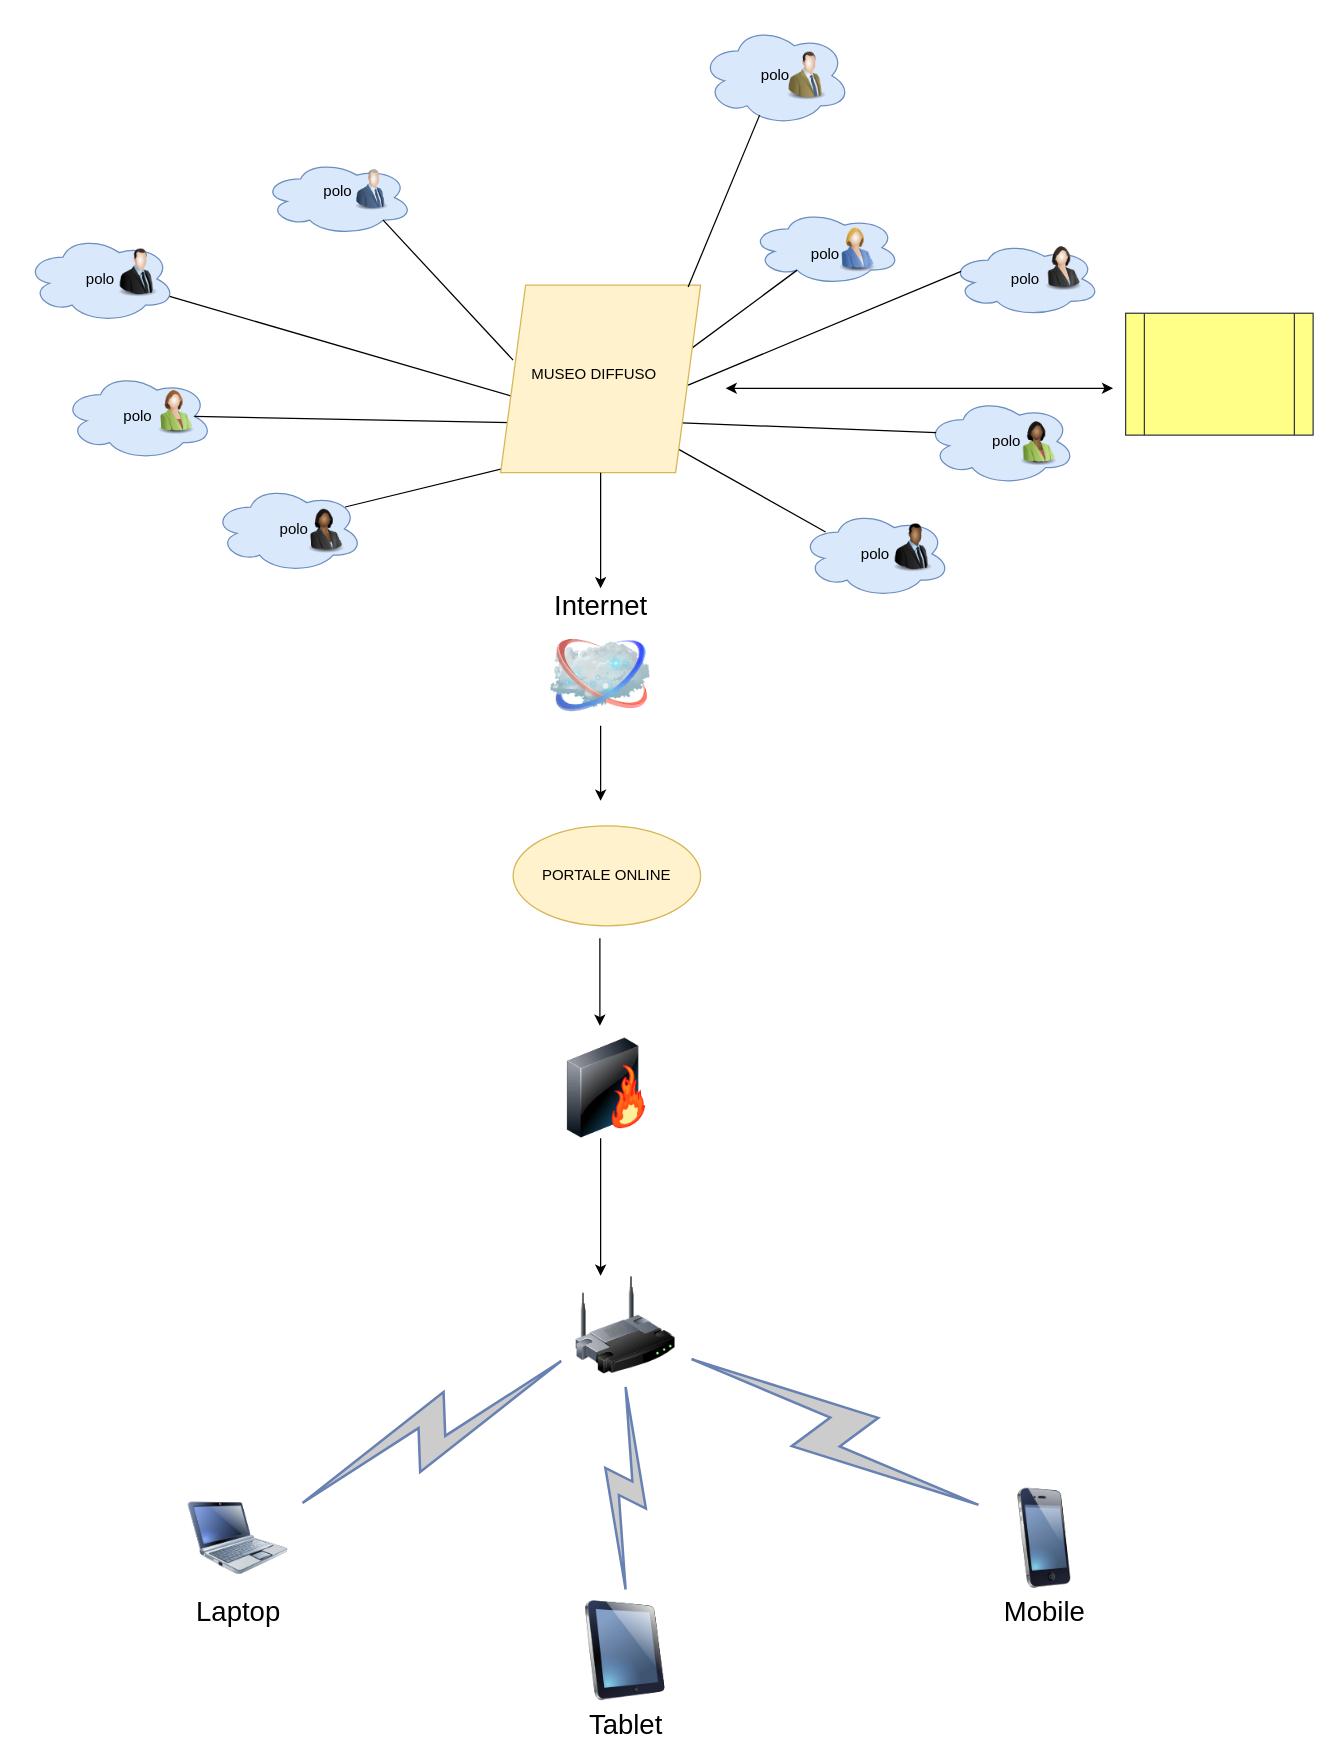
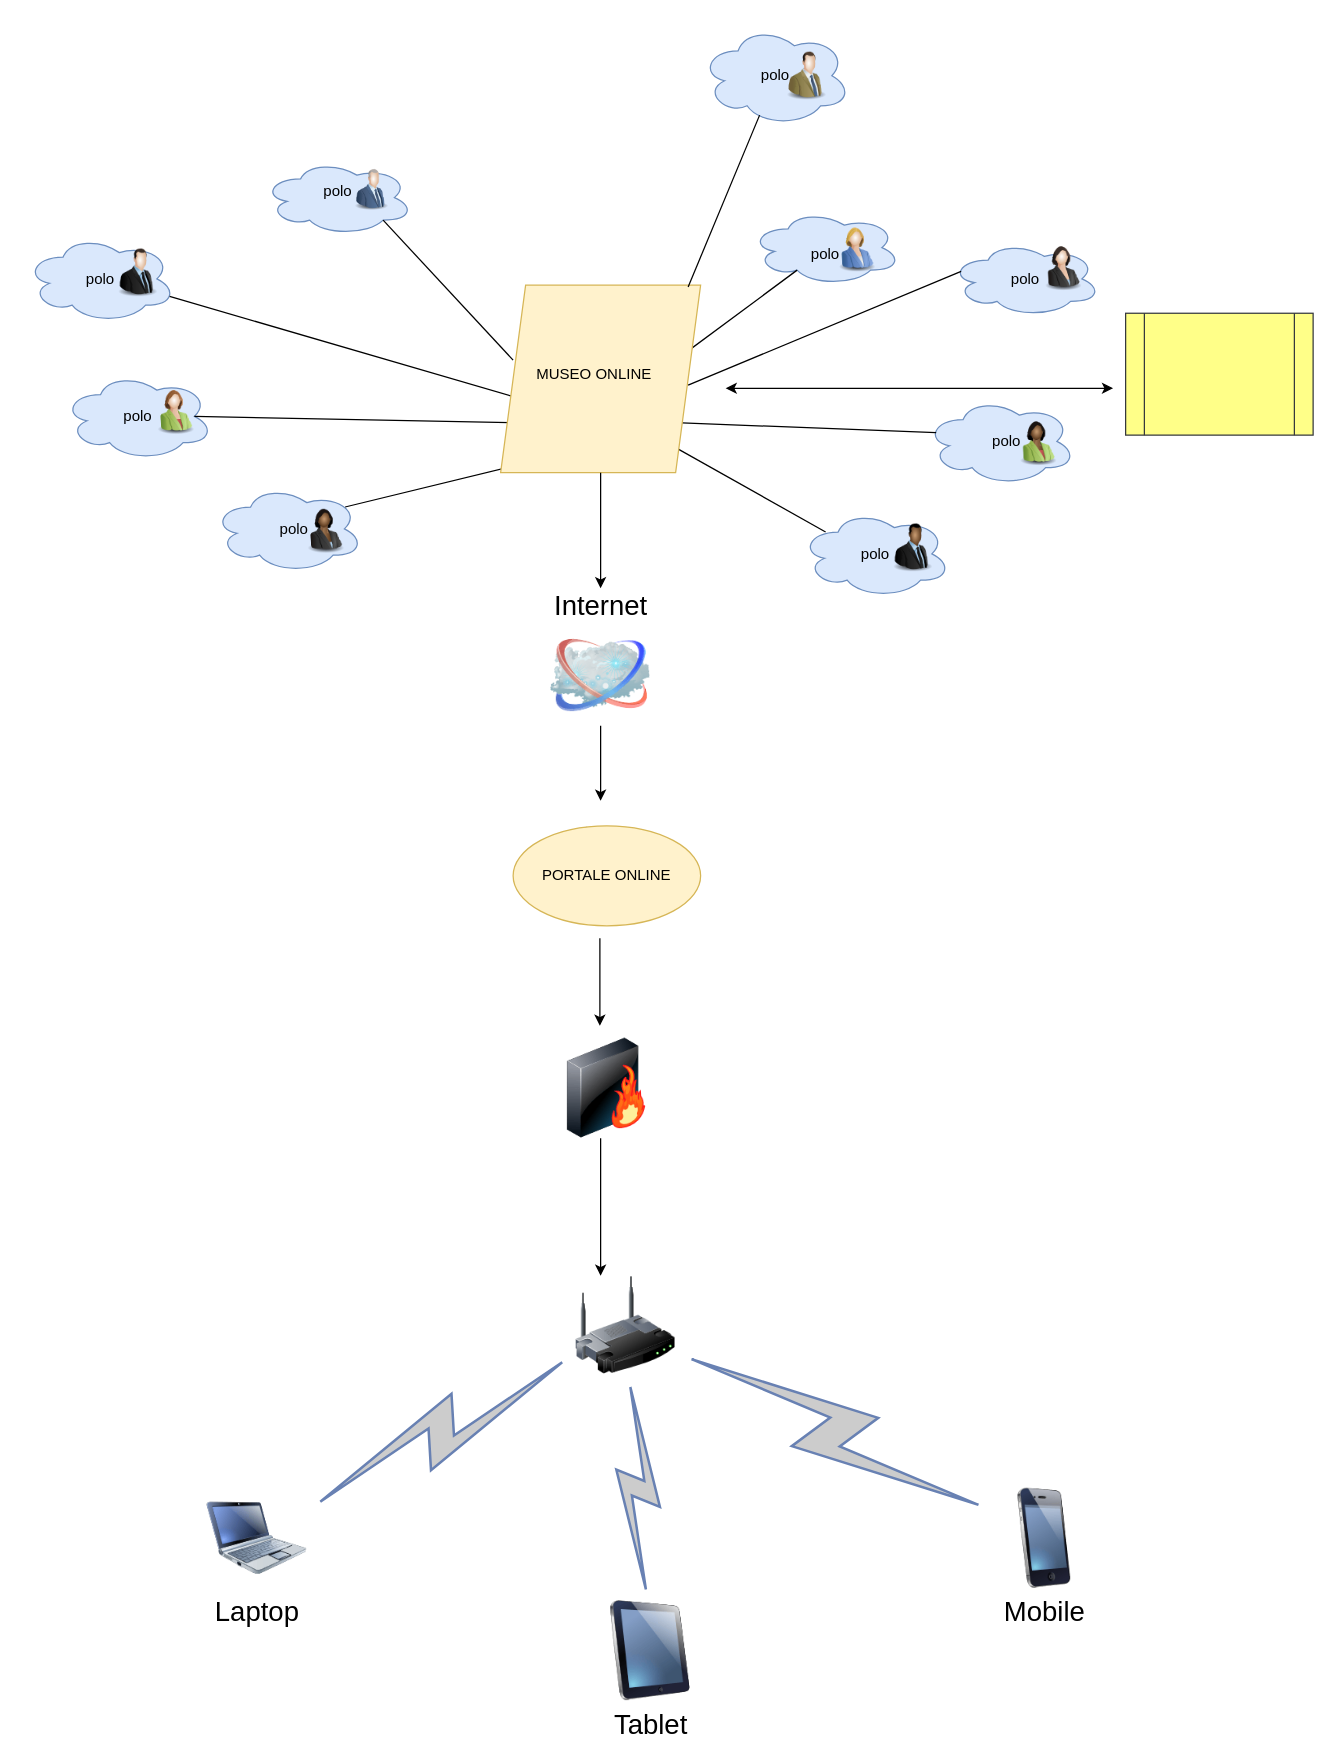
(594, 374) -> (594, 374)
(238, 1538) -> (257, 1538)
(626, 1651) -> (651, 1651)
